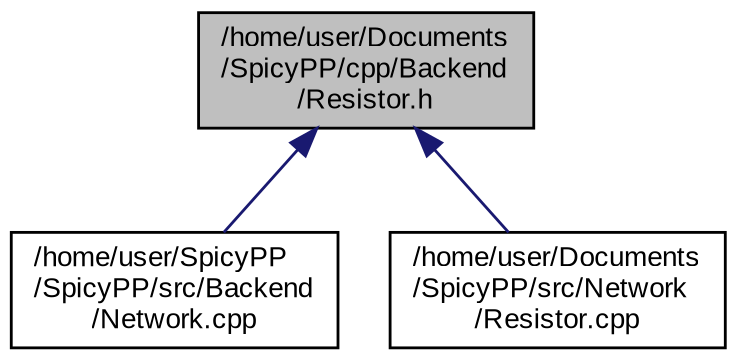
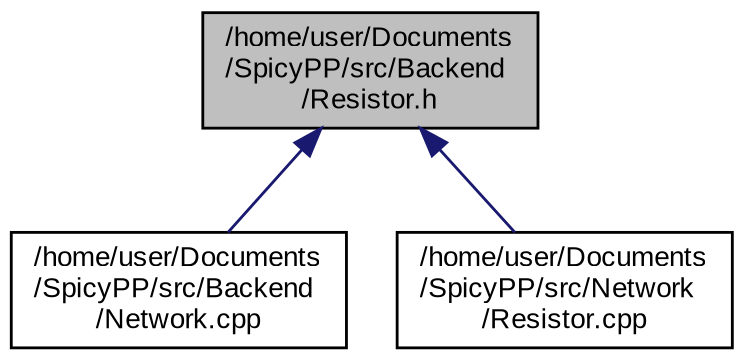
(366, 70) -> (370, 70)
(175, 290) -> (179, 290)
